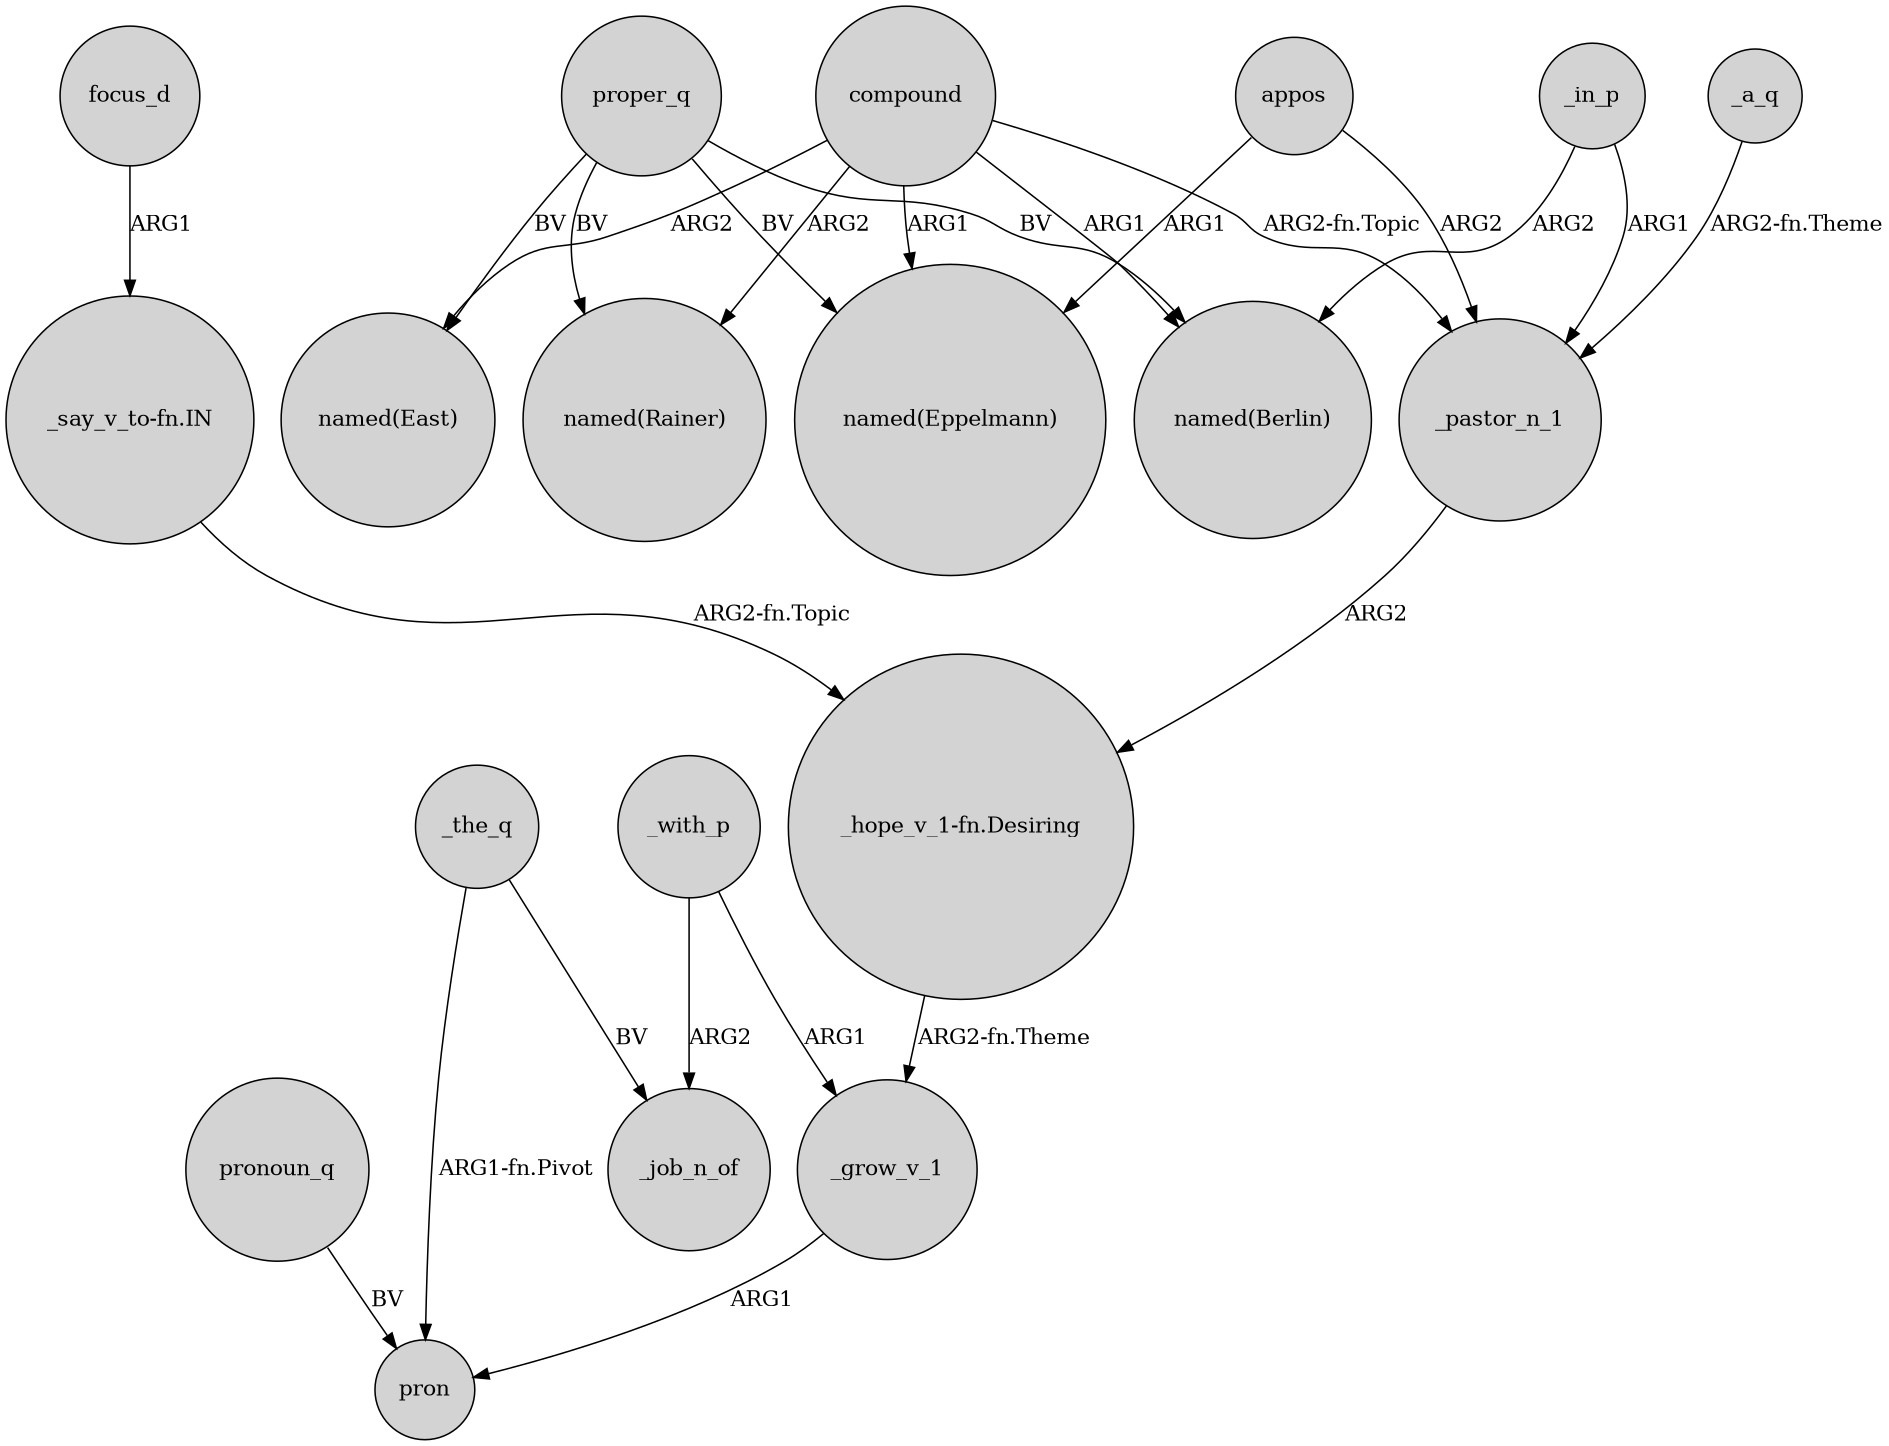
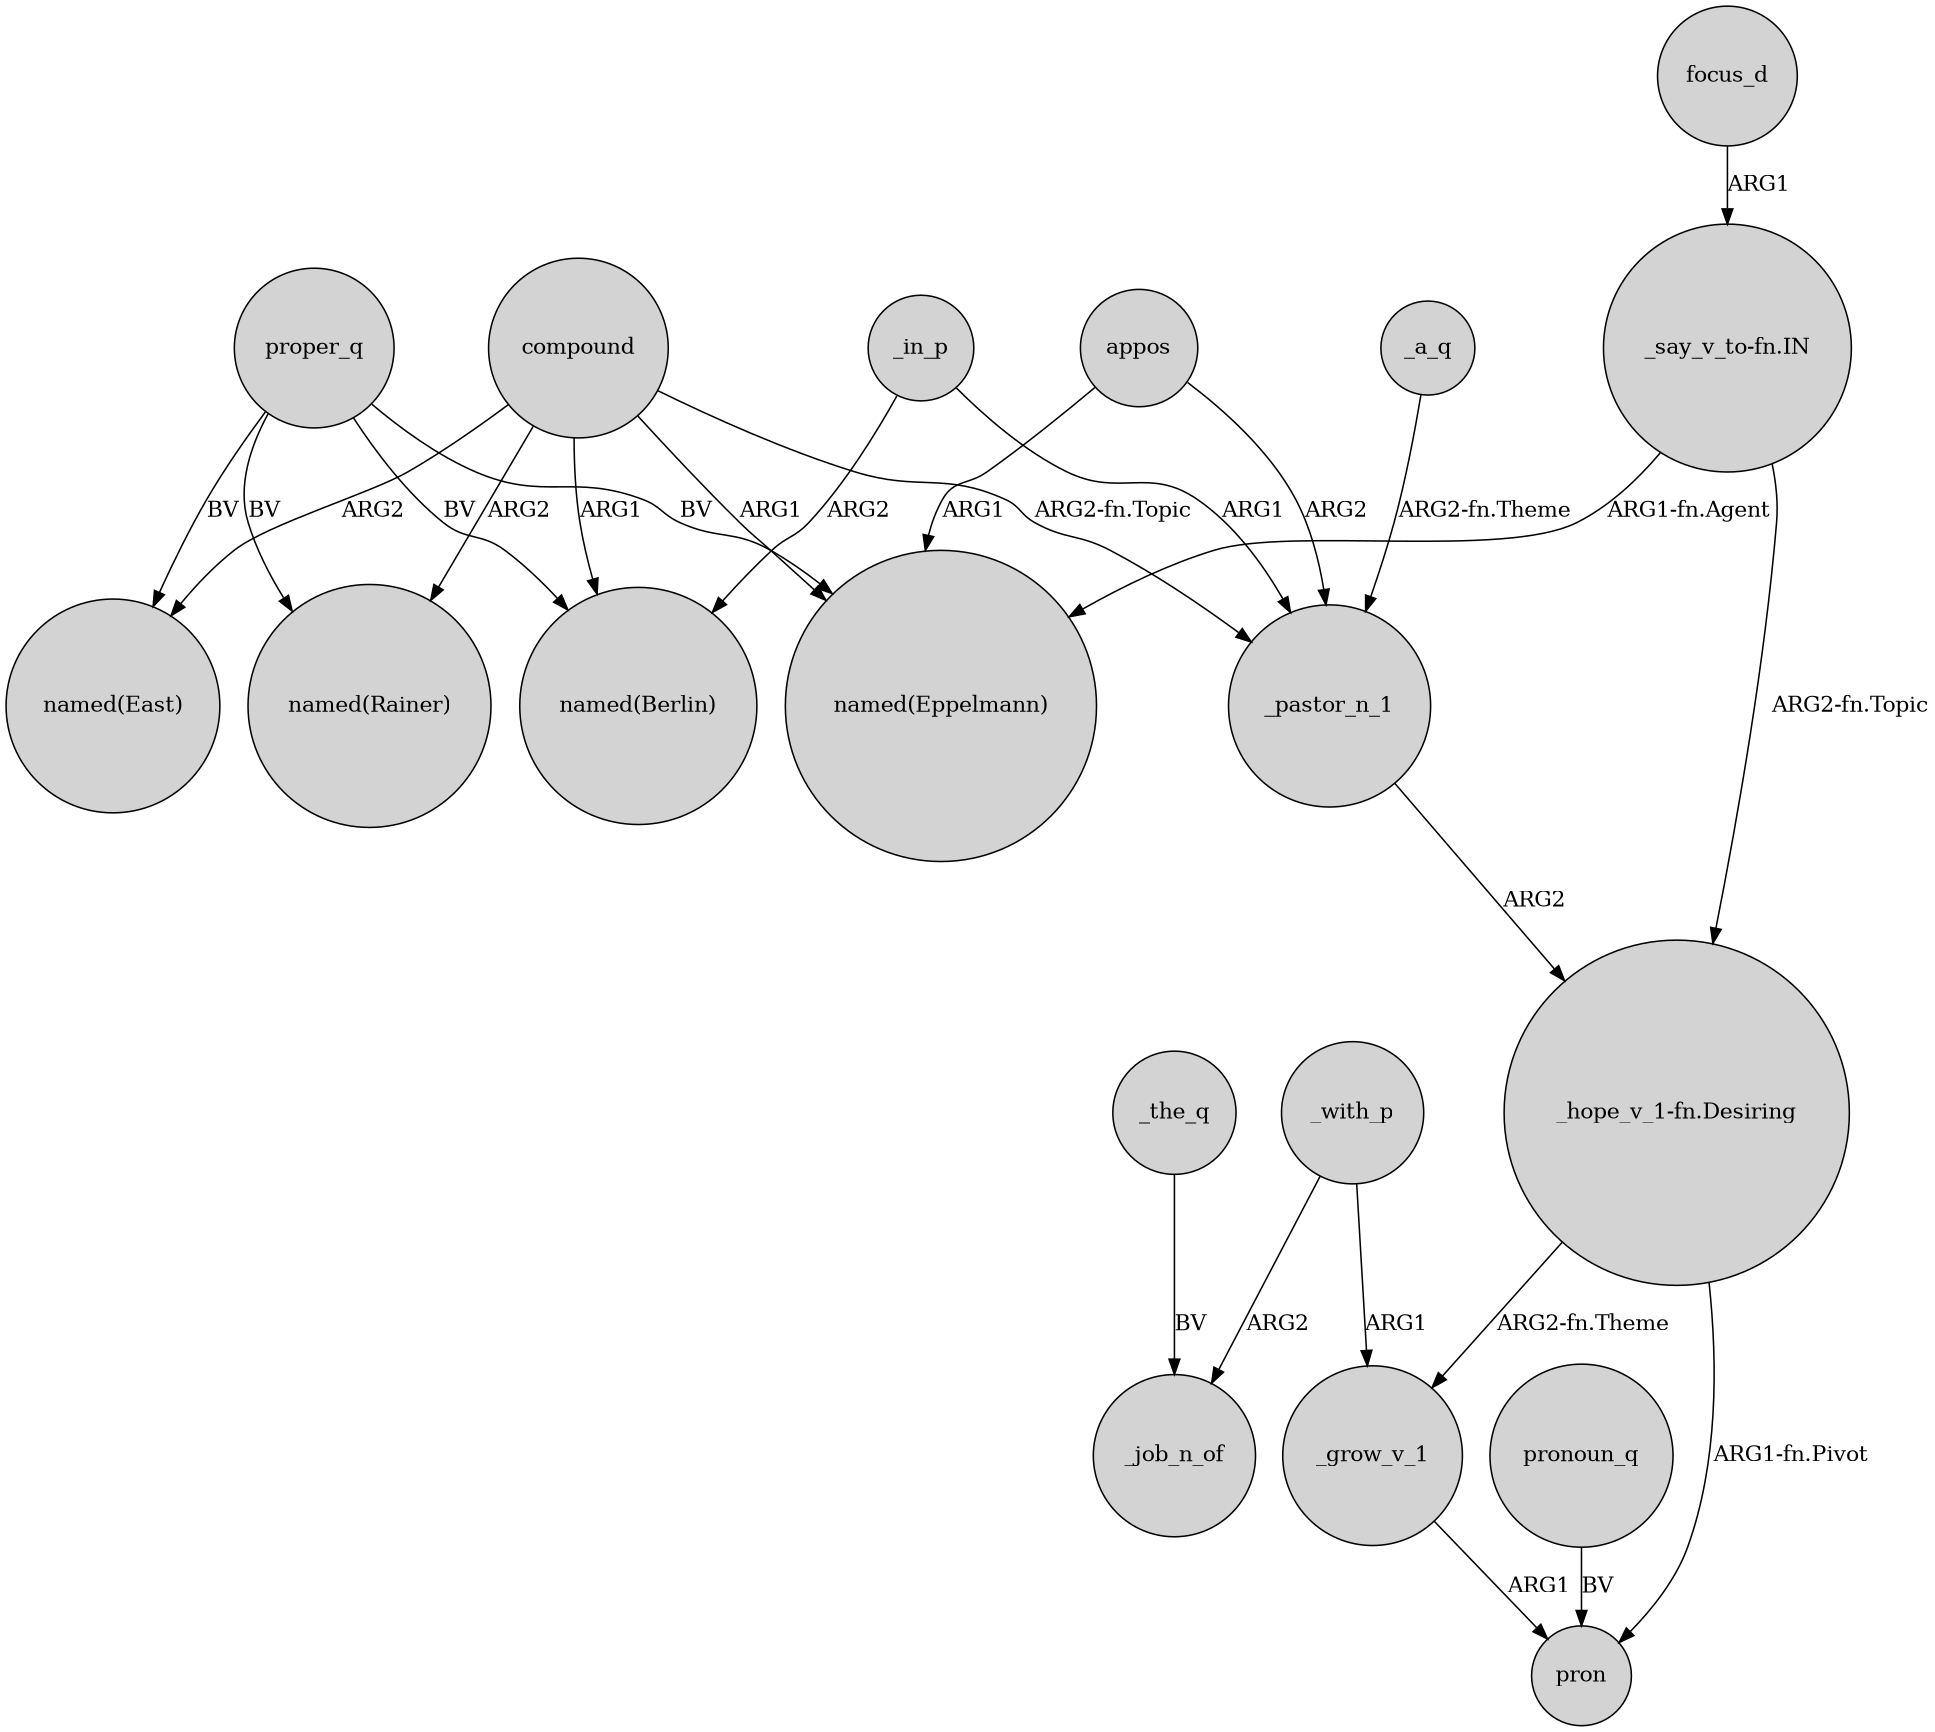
none -> (1379, 541)
(436, 1105) -> (1707, 1467)
